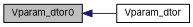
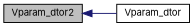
(43, 13) -> (43, 13)
